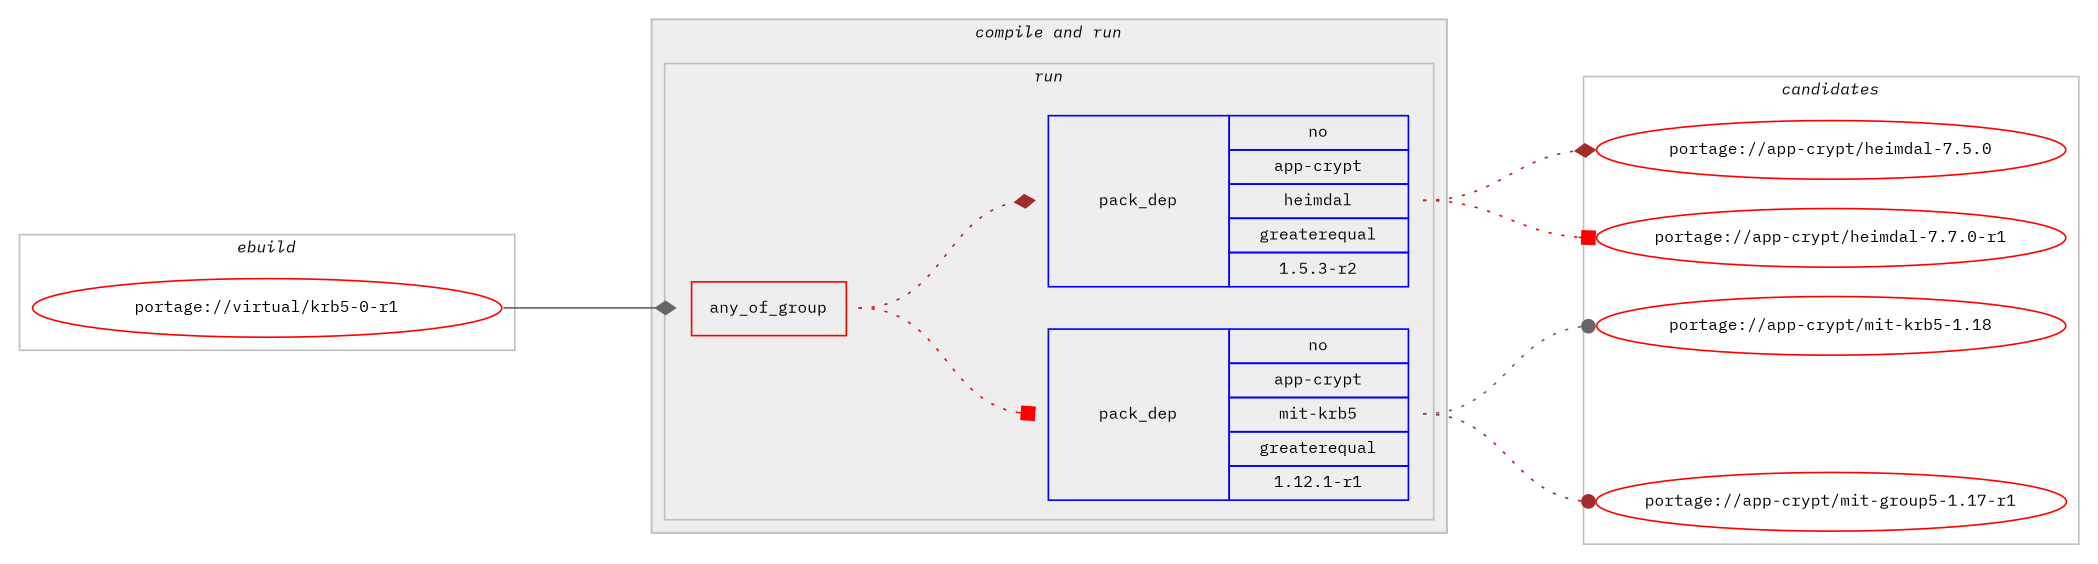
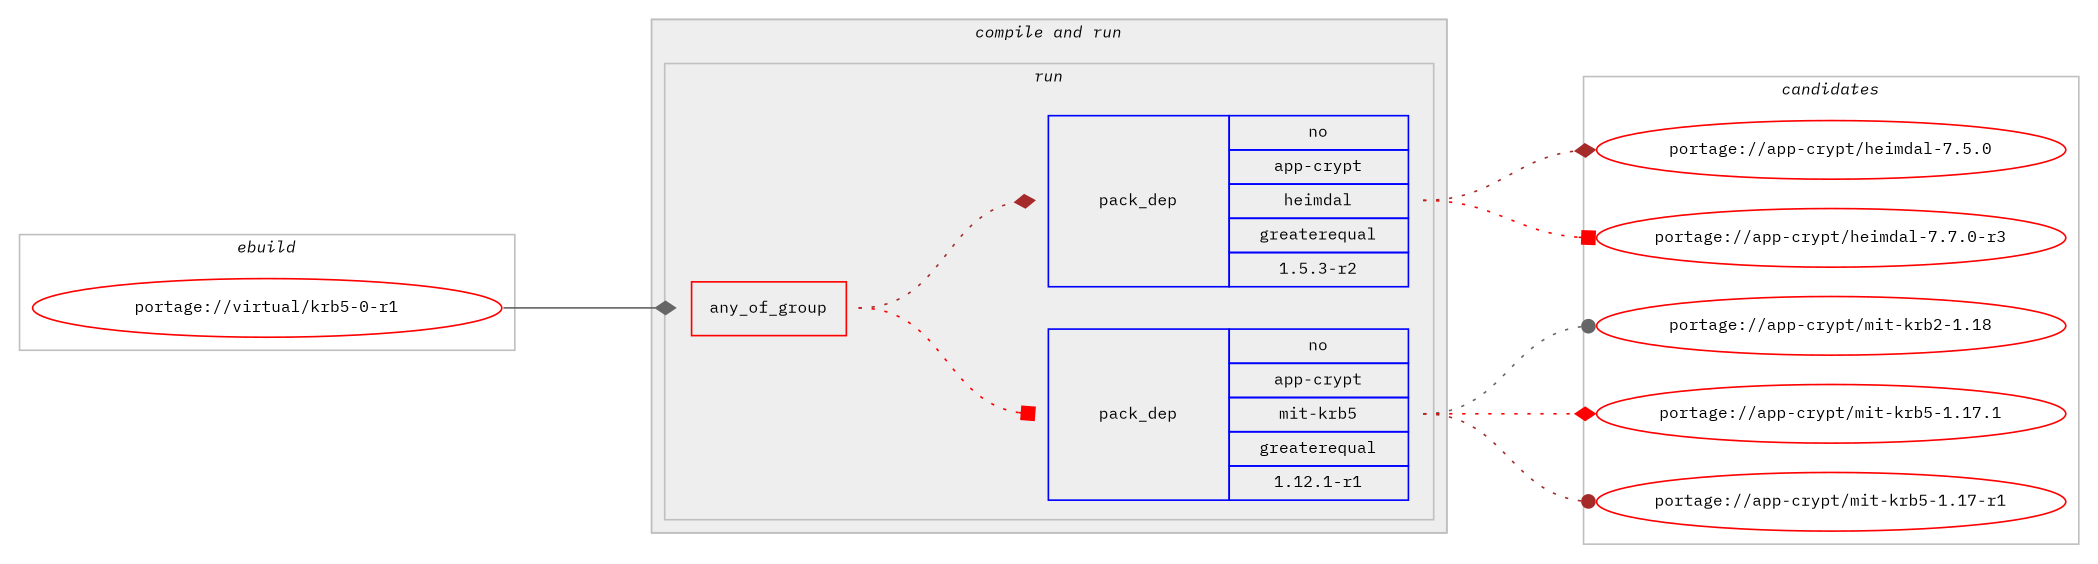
(1831, 238) -> (1831, 238)
(1831, 326) -> (1831, 326)
none -> (1831, 414)
(1831, 502) -> (1831, 502)
